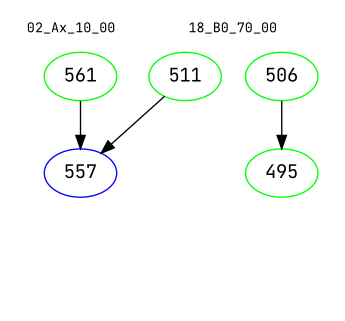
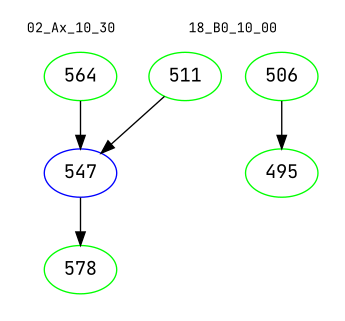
(72, 29) -> (72, 29)
(233, 29) -> (233, 29)
(80, 76) -> (80, 76)
(80, 173) -> (80, 173)
none -> (80, 270)
